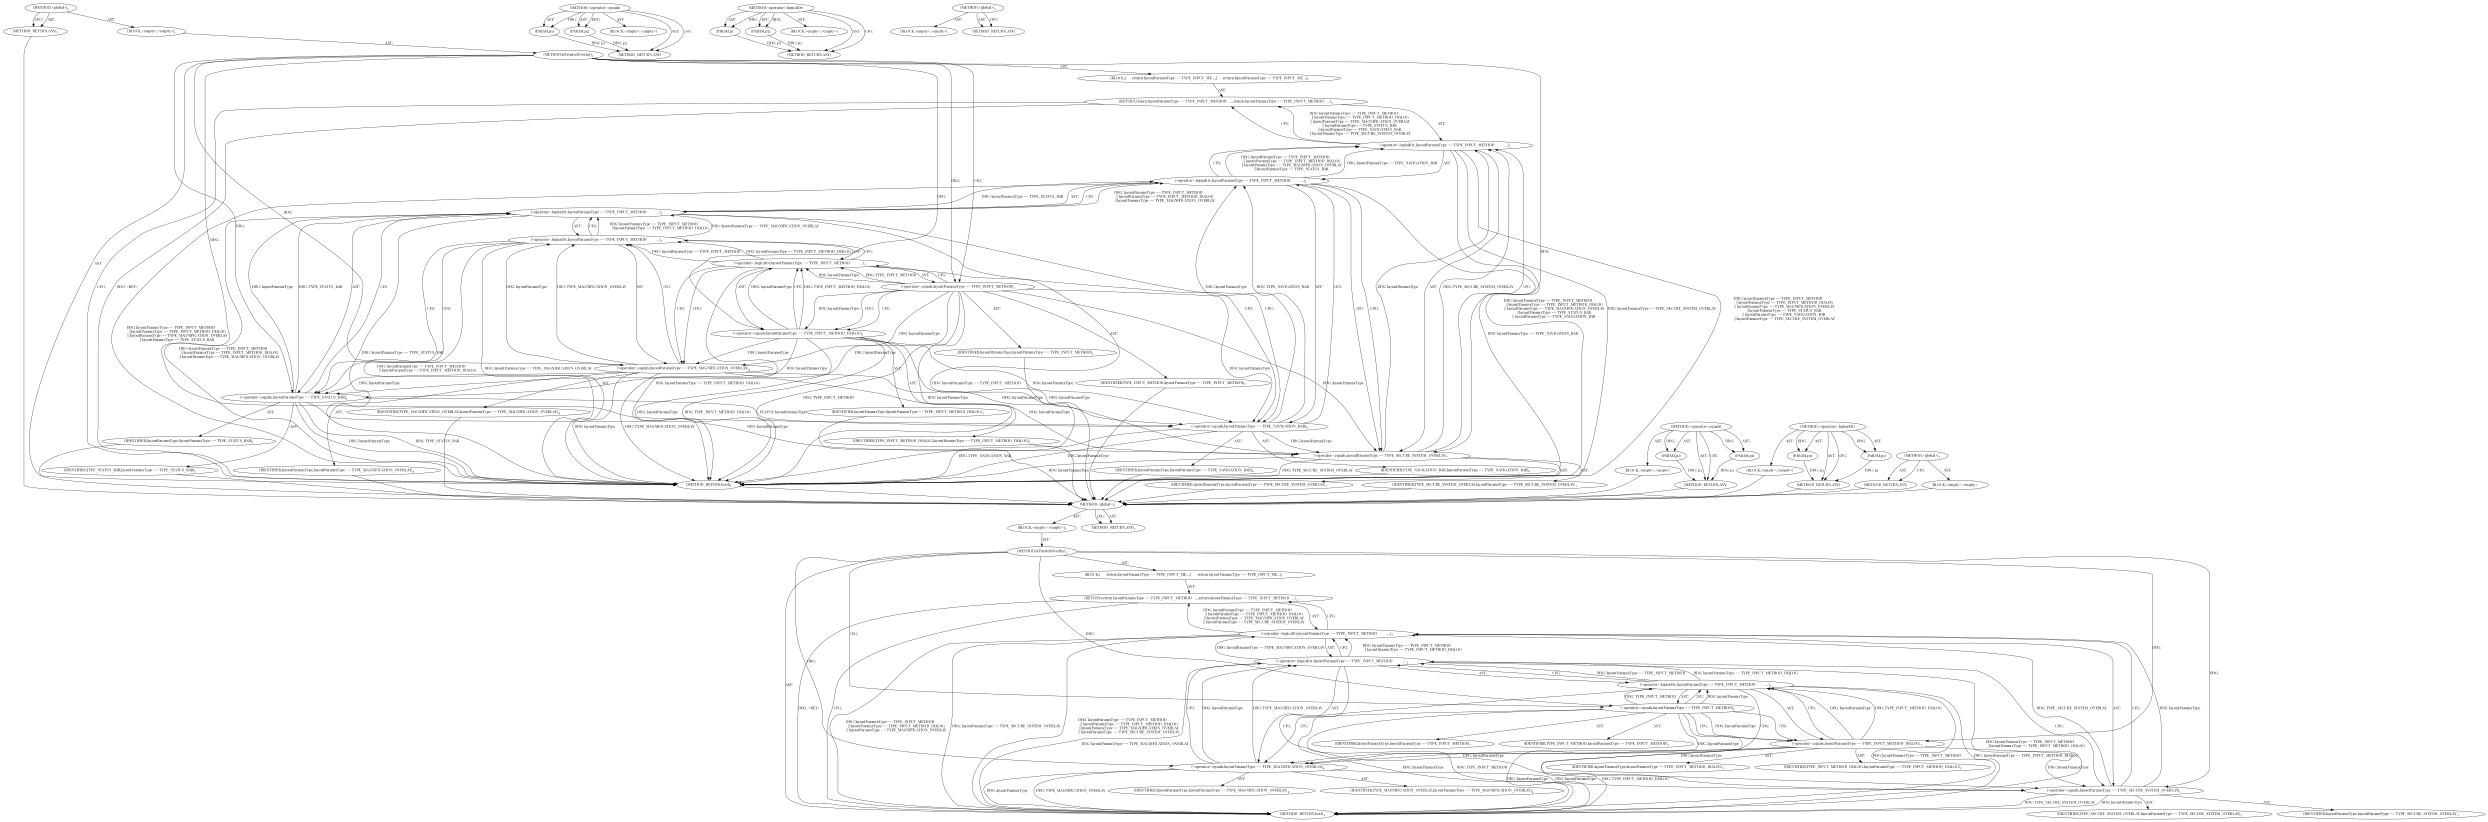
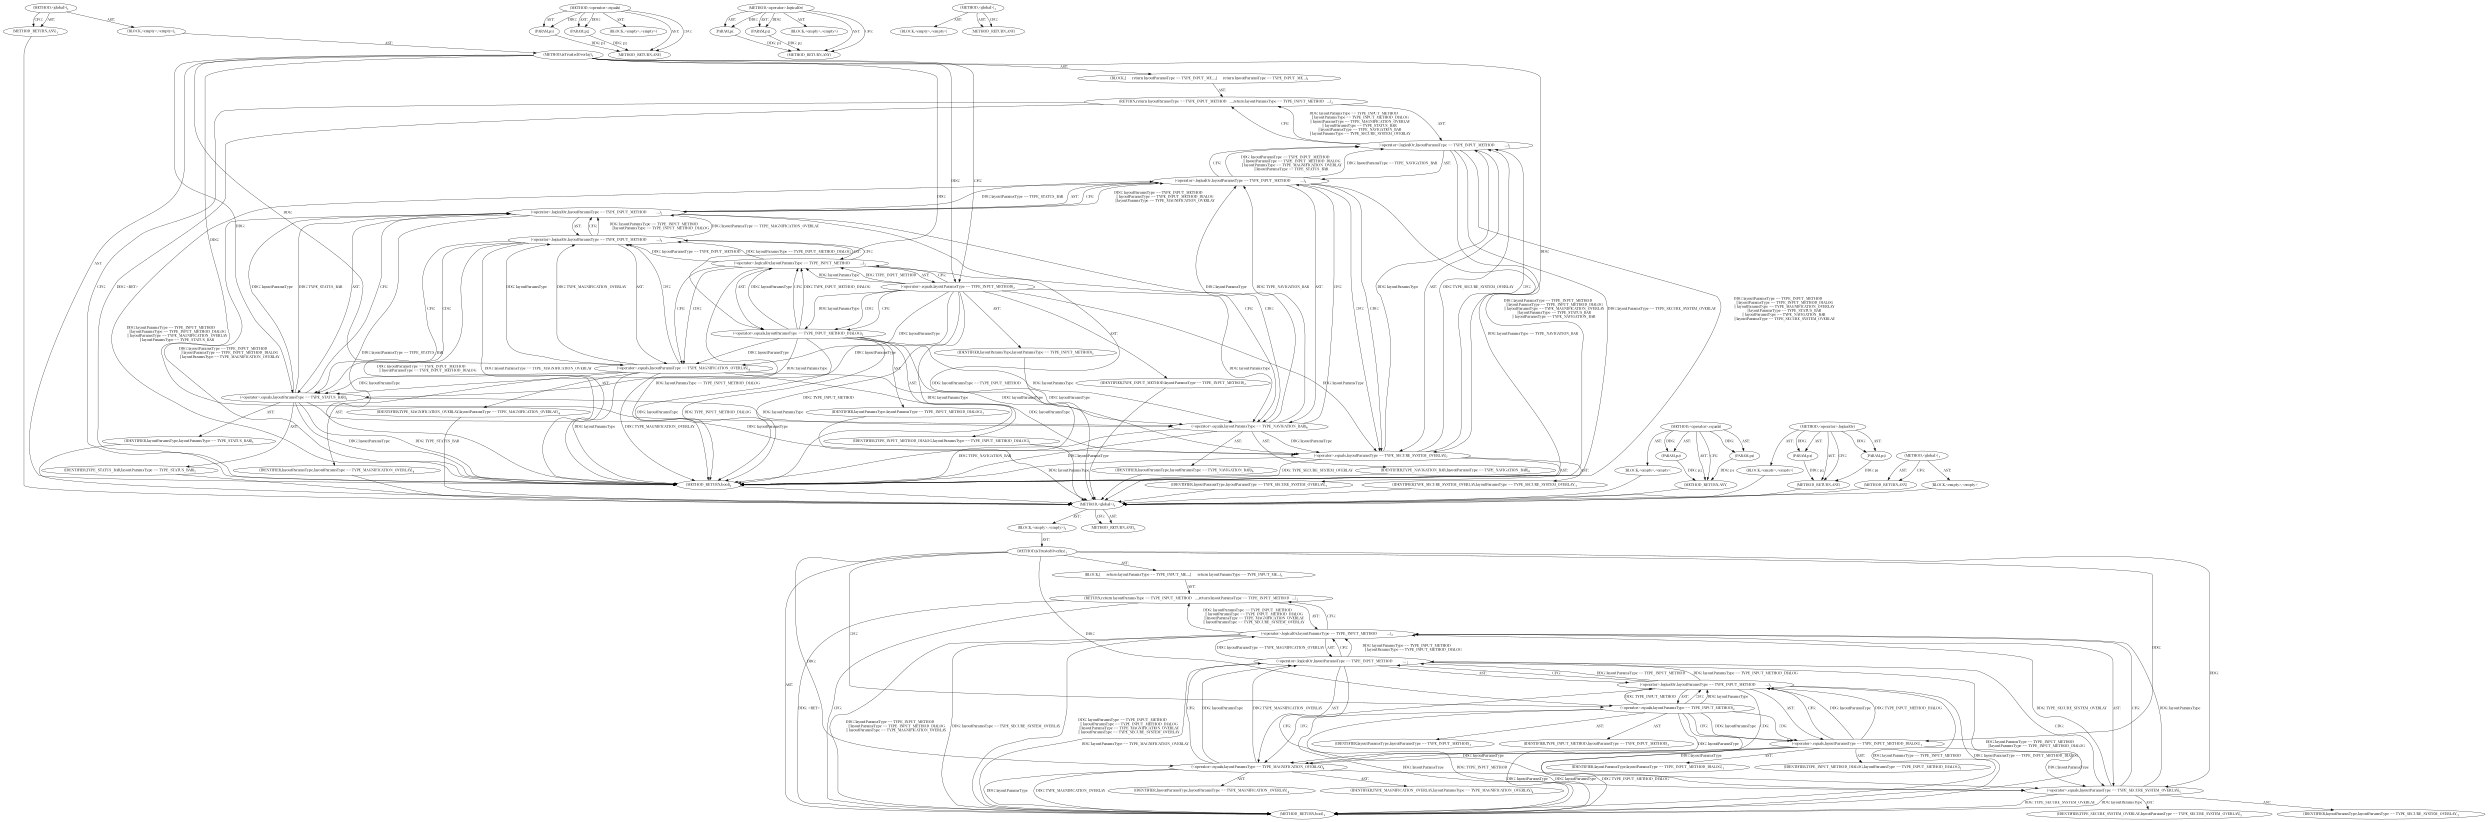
(783, 412) -> (783, 412)
